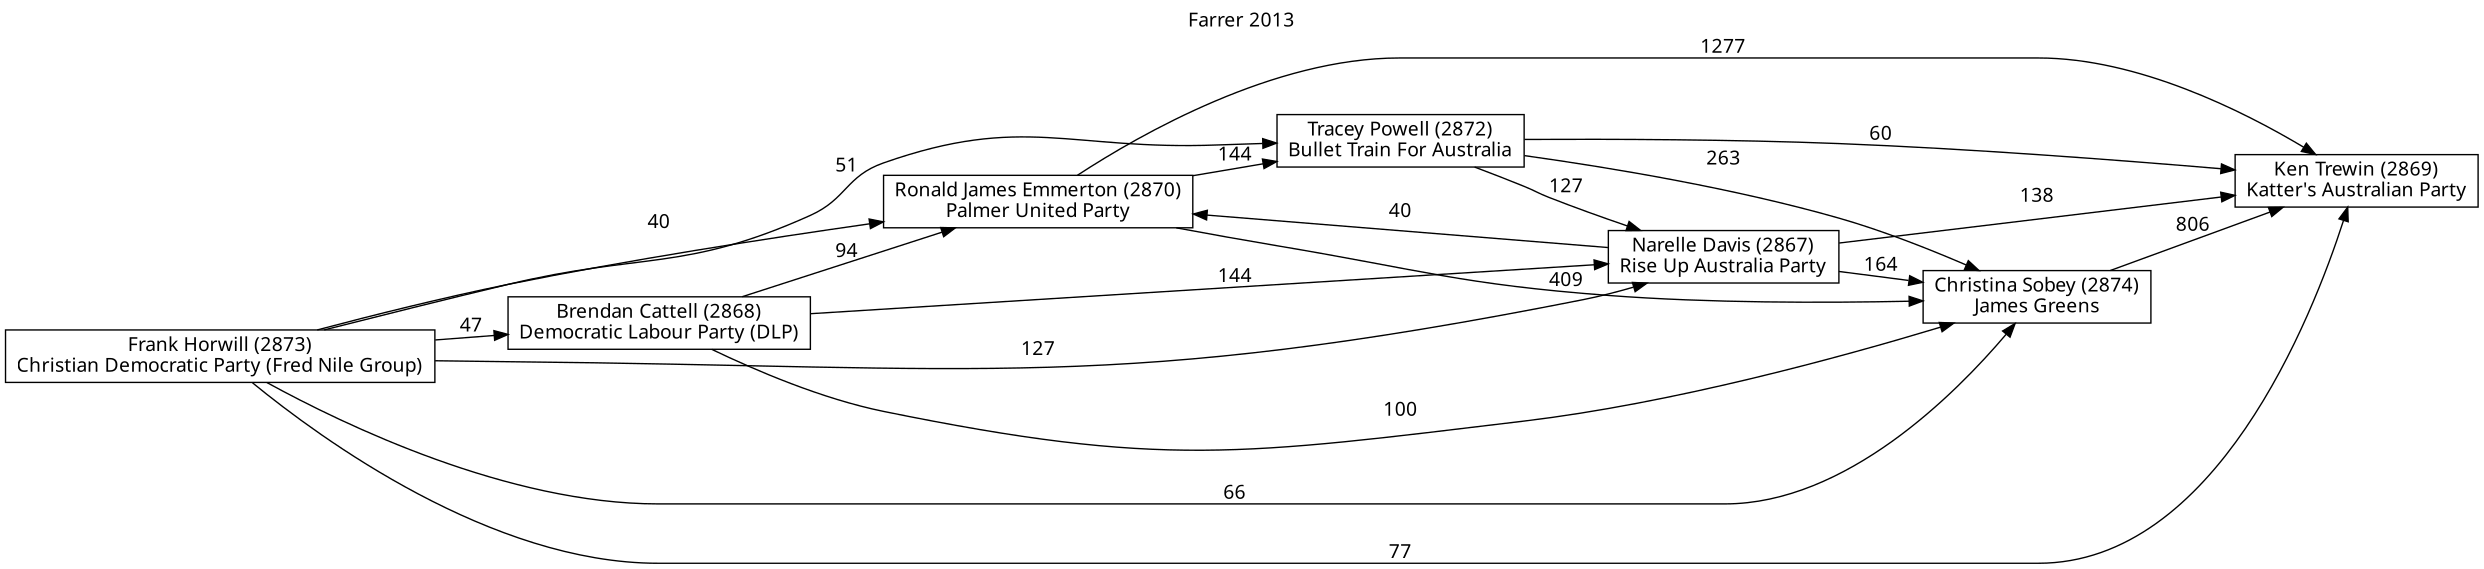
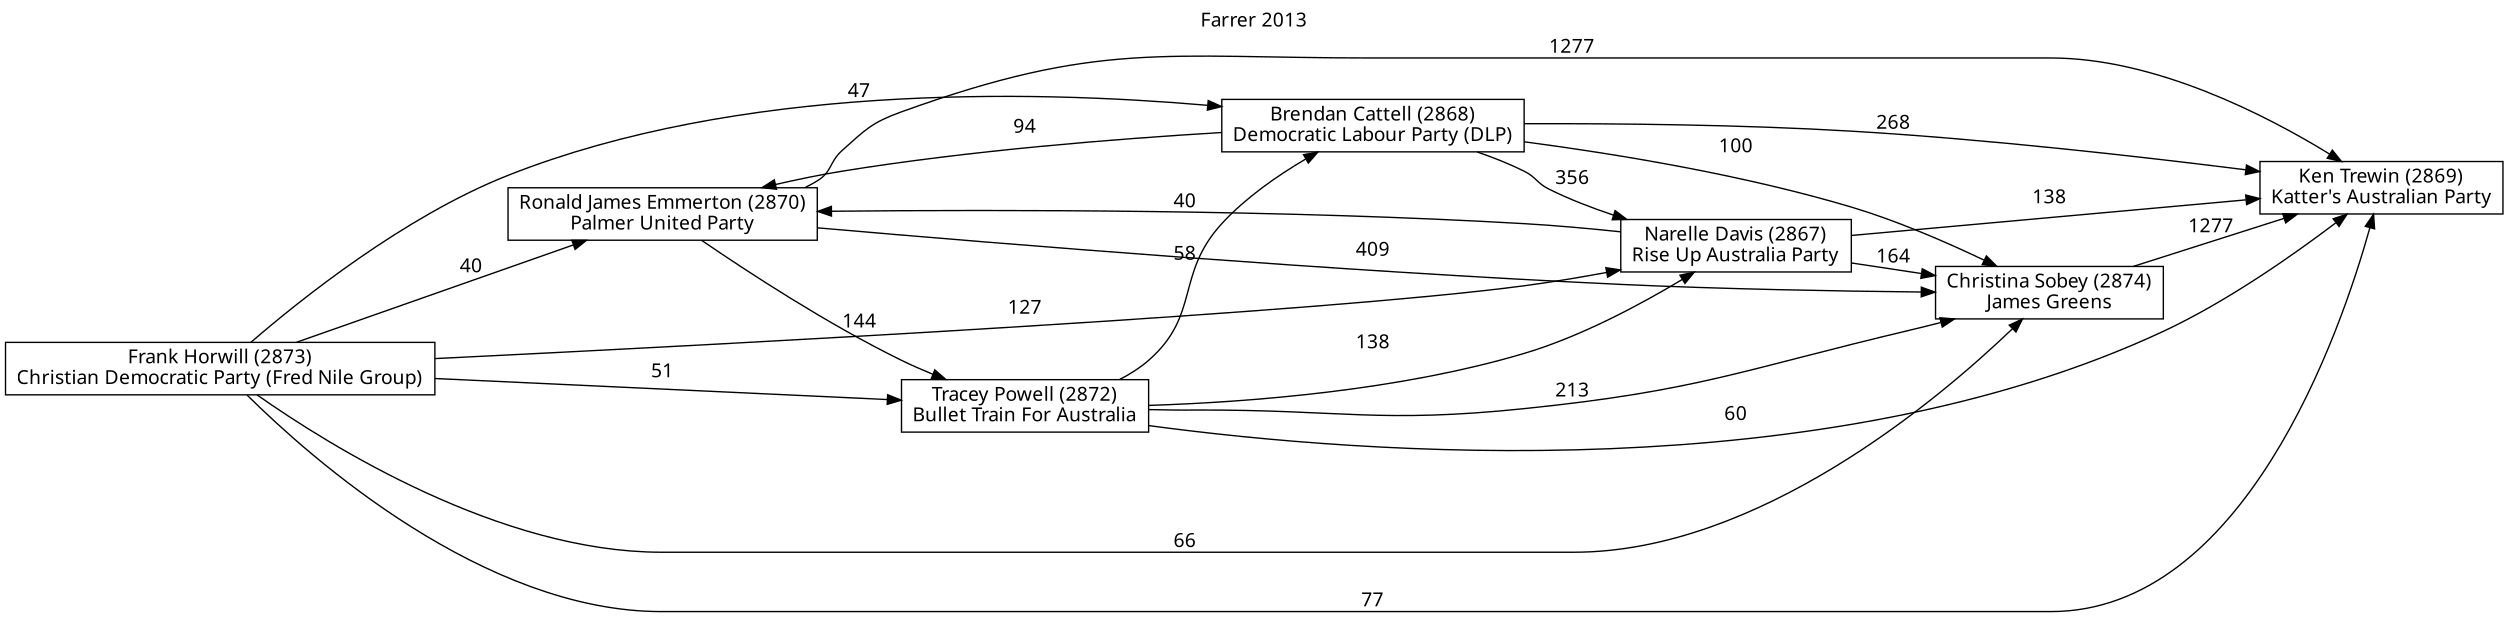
none -> (1886, 133)
(1724, 159) -> (1572, 391)
(1566, 187) -> (1373, 343)
(2193, 226) -> (2212, 227)
none -> (1196, 267)
(1235, 277) -> (1572, 179)
